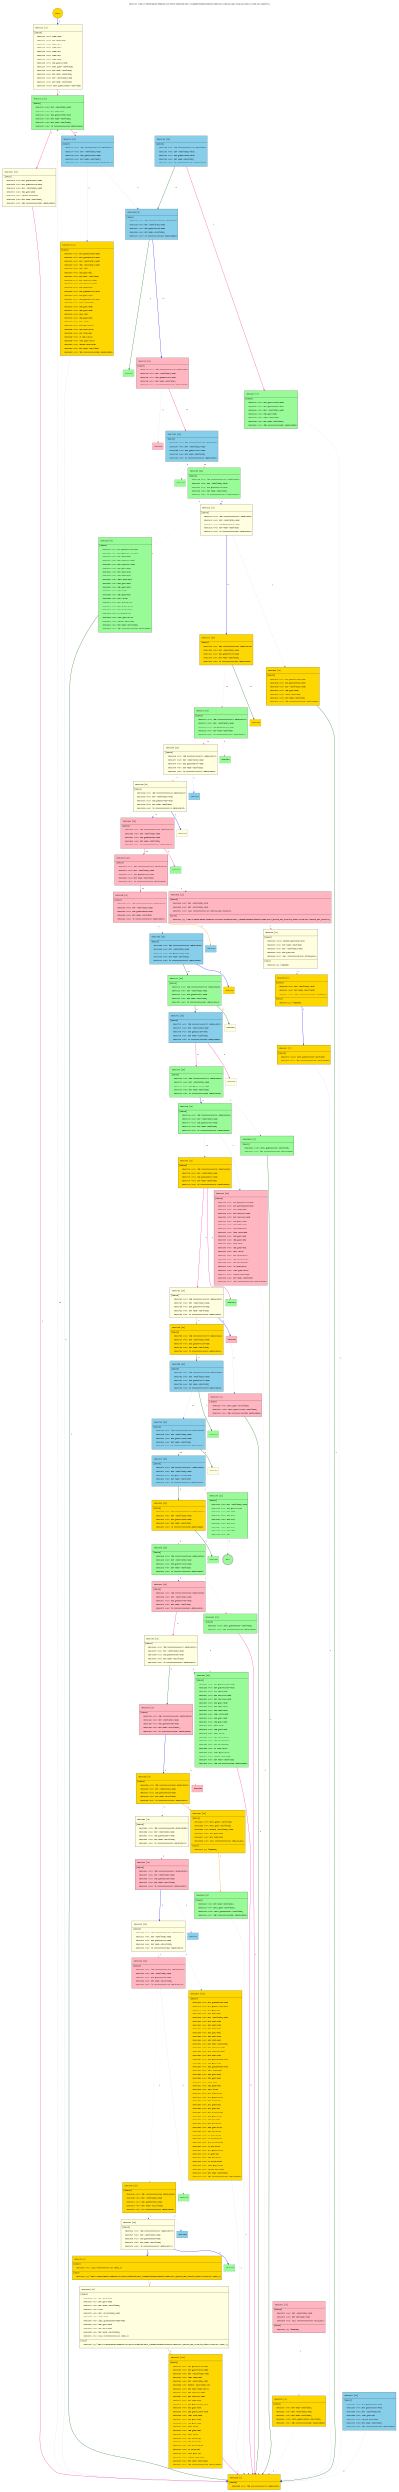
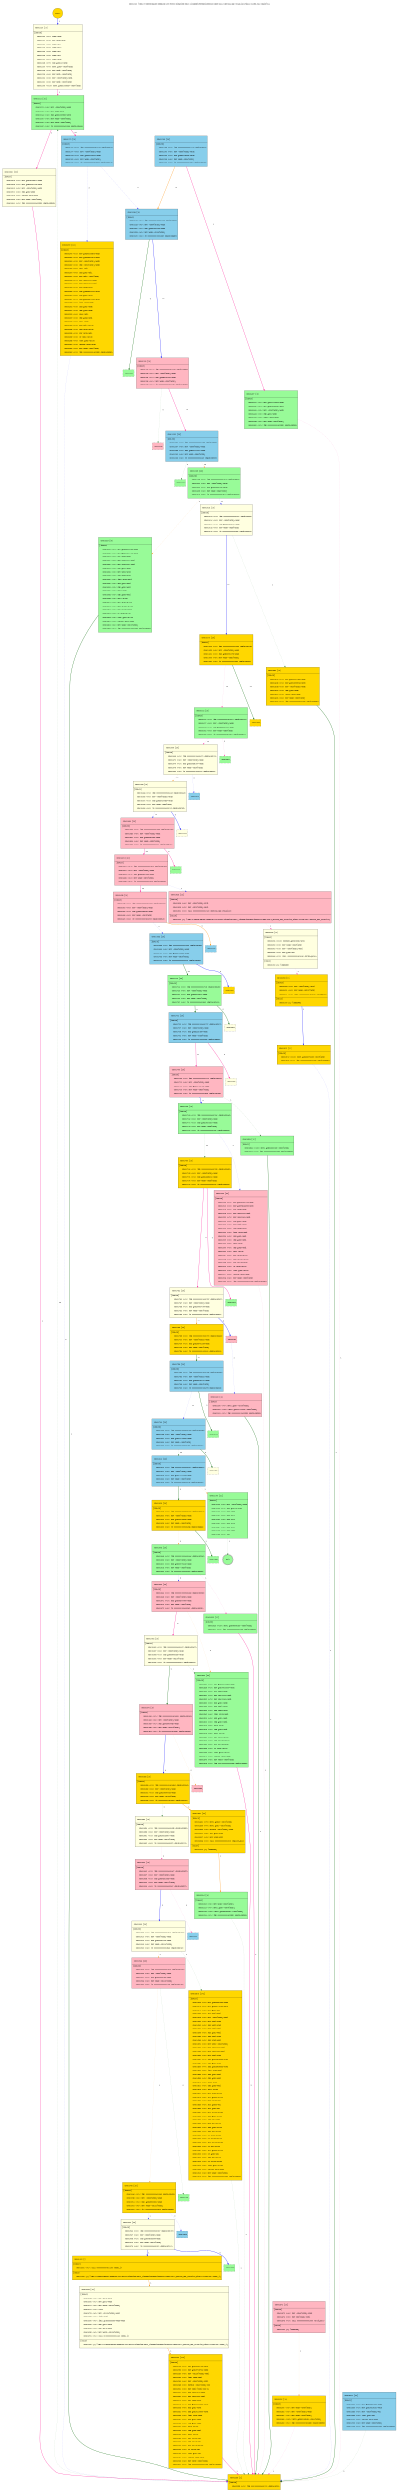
(167, 187) -> (167, 187)
(196, 1082) -> (196, 1082)
